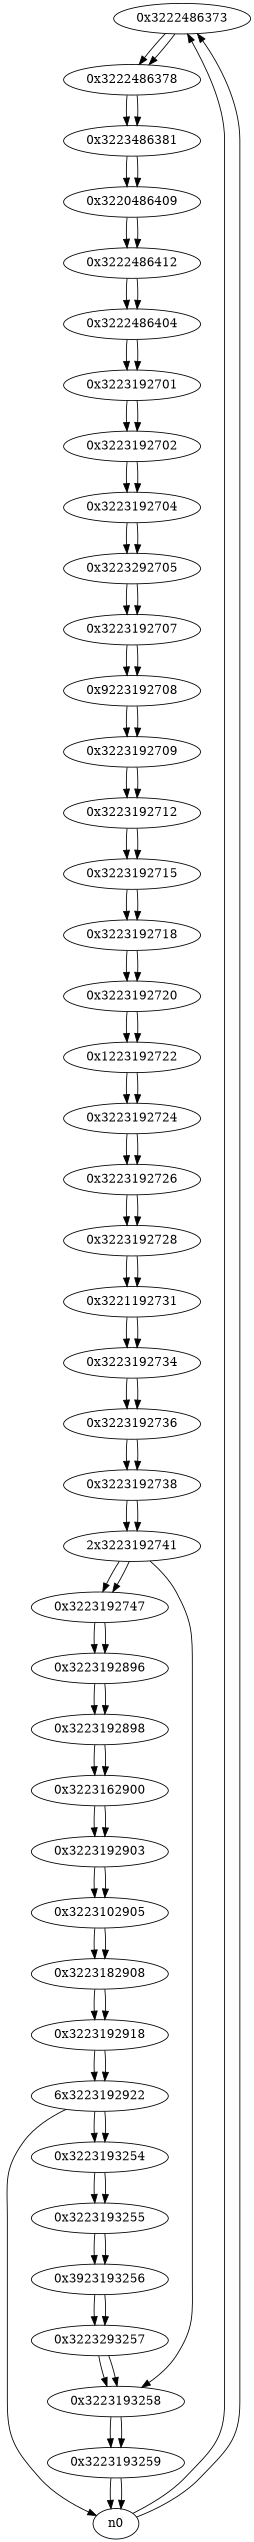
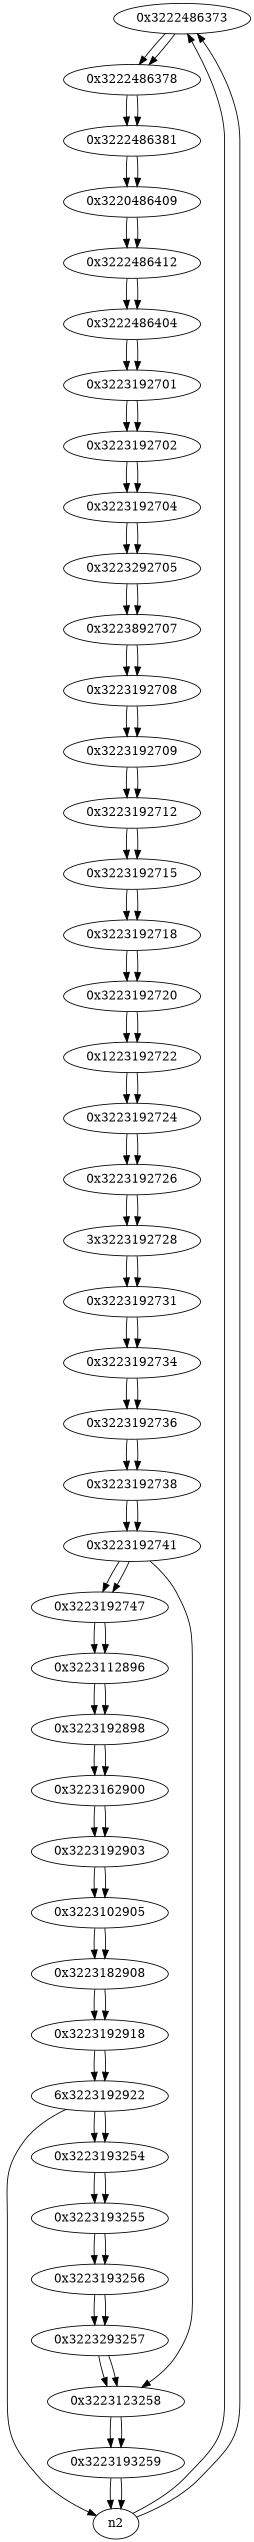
(132, 141) -> (132, 141)
(132, 630) -> (132, 630)
(132, 691) -> (132, 691)
(132, 1241) -> (132, 1241)
(132, 1302) -> (132, 1302)
(132, 1546) -> (132, 1546)
(100, 1668) -> (100, 1668)
(100, 2279) -> (100, 2279)
(116, 2402) -> (116, 2402)
(116, 2524) -> (116, 2524)
